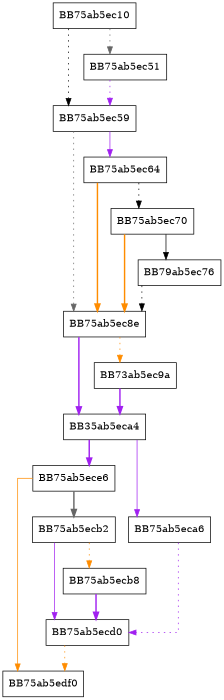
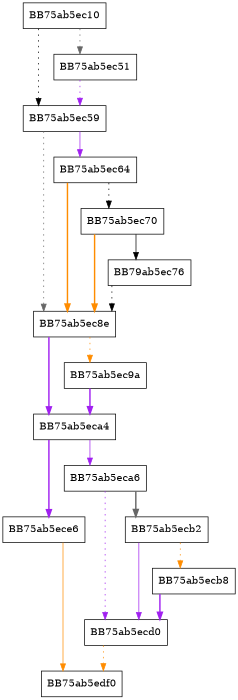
(135, 376) -> (105, 376)
(105, 427) -> (75, 427)
(74, 500) -> (136, 500)
